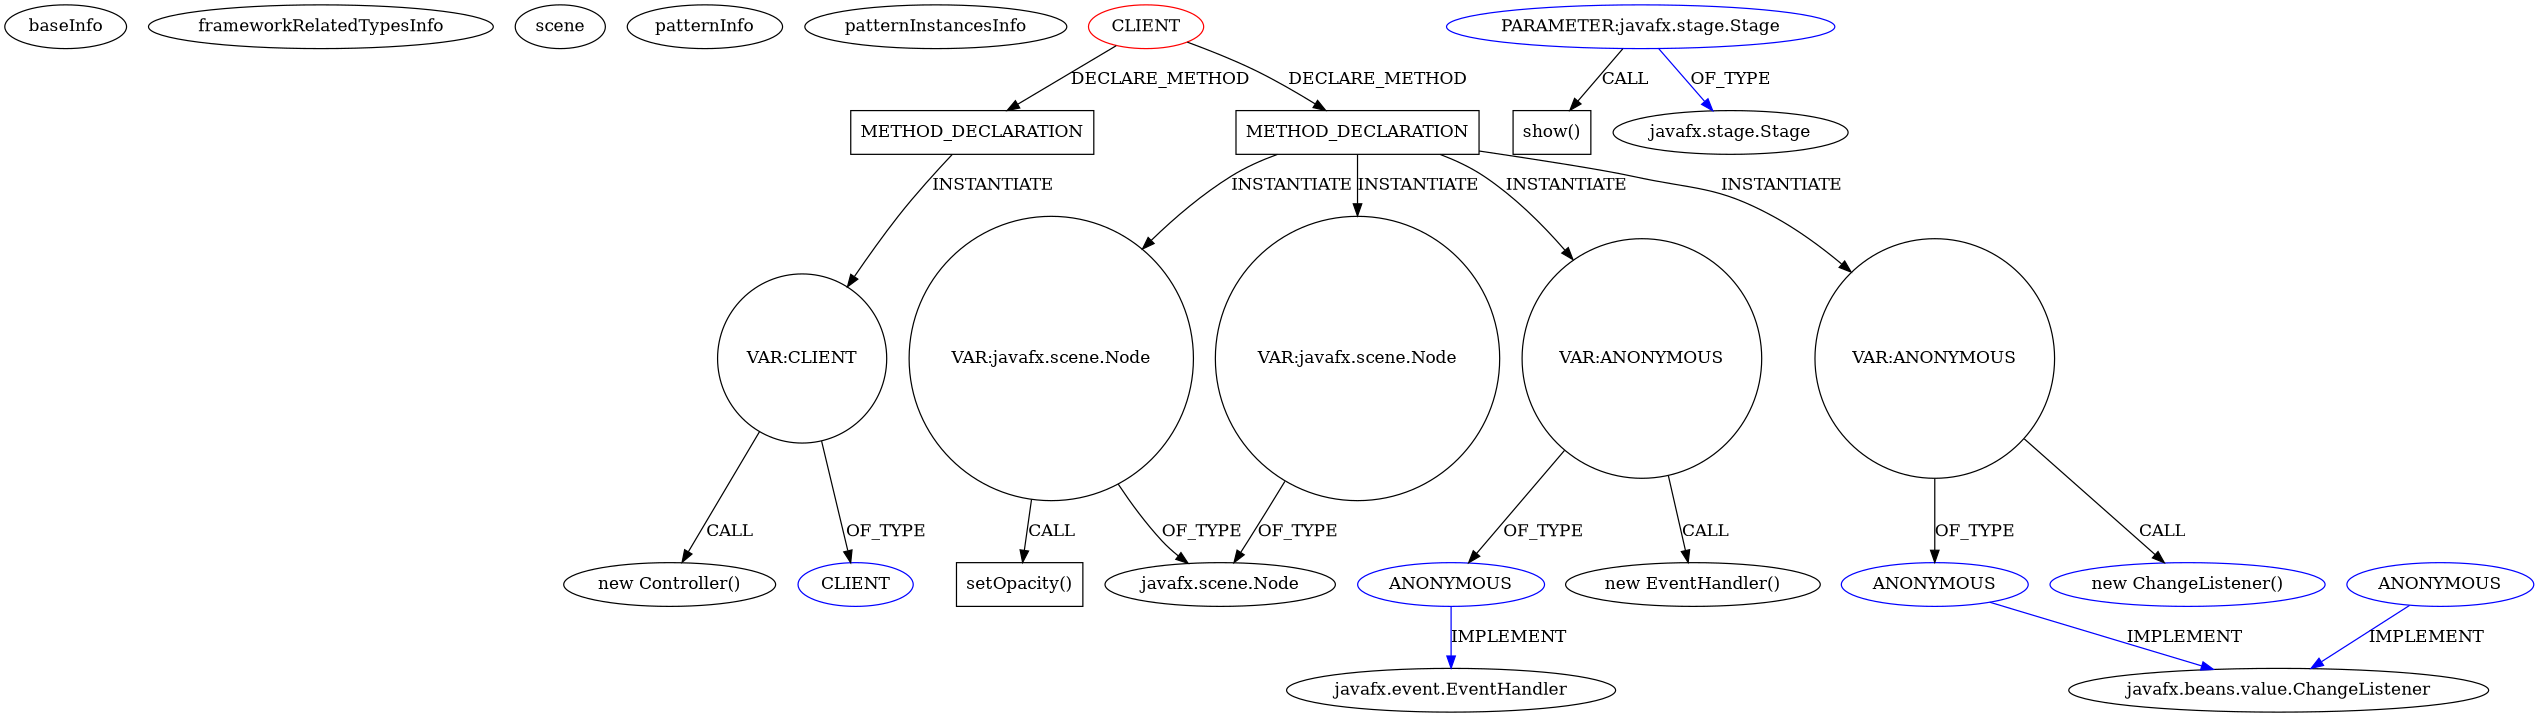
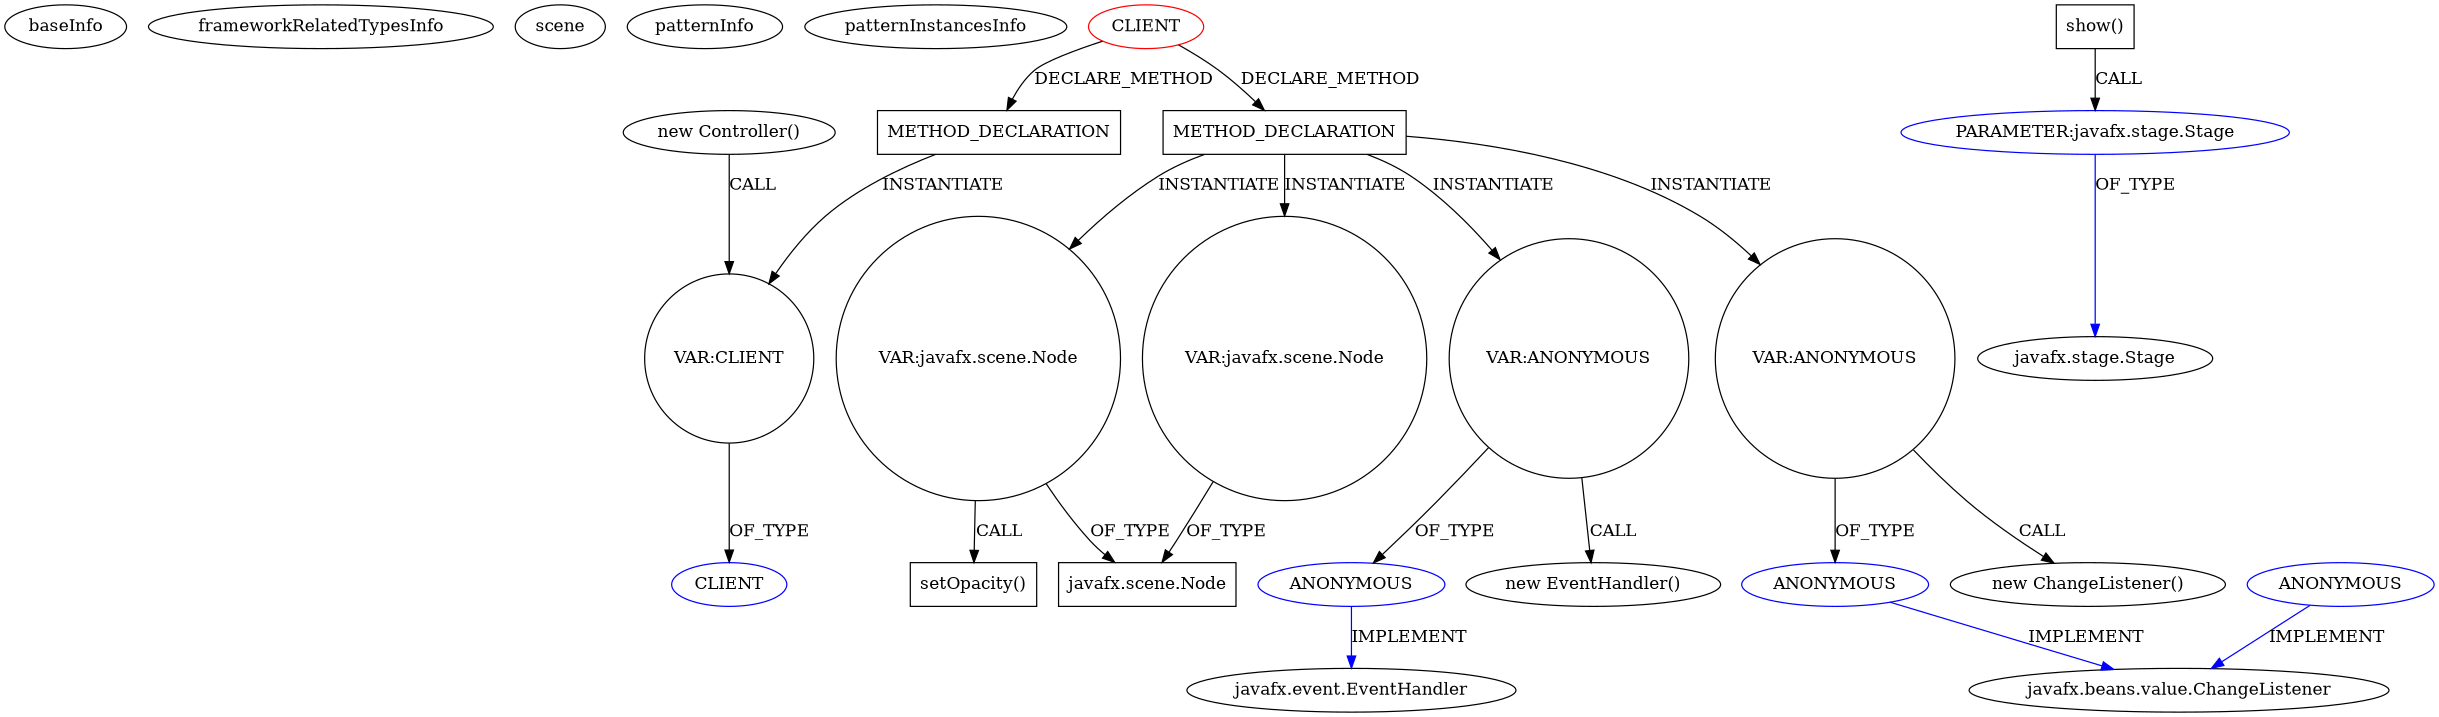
(1600, 75) -> (2095, 74)
(724, 492) -> (729, 208)
(1220, 585) -> (1147, 585)
(2188, 585) -> (2088, 585)
